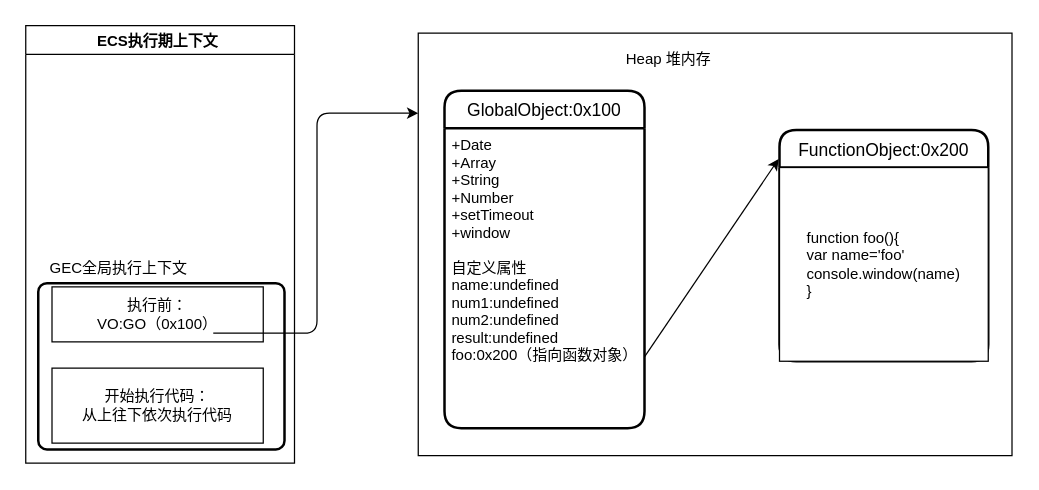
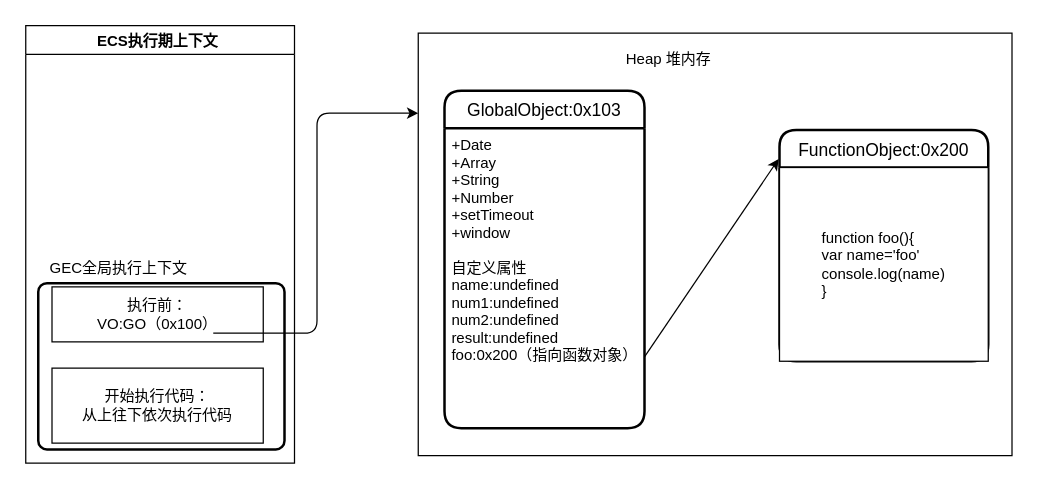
(544, 110) -> (544, 110)
(884, 264) -> (884, 264)
